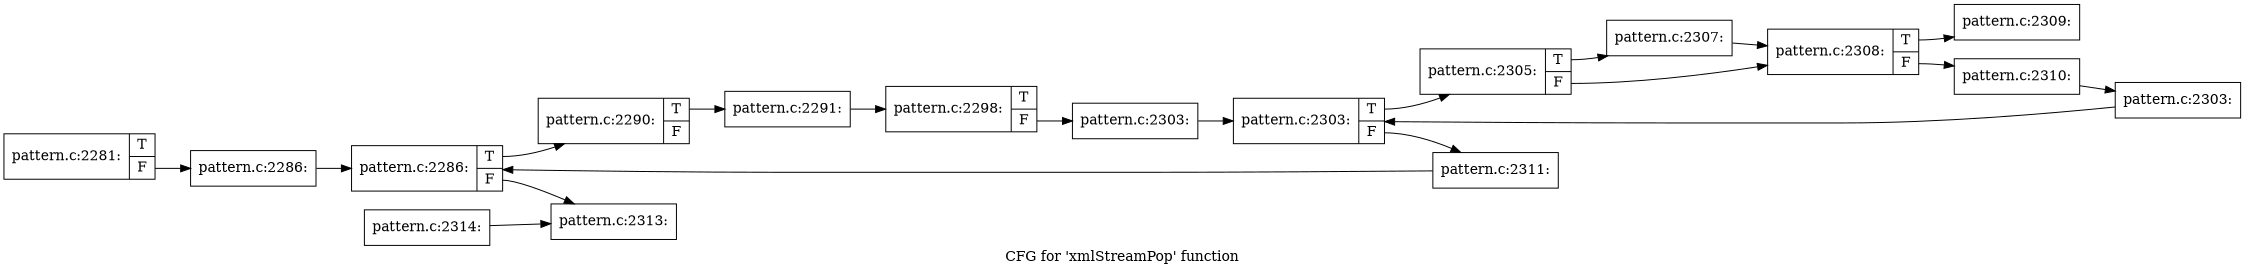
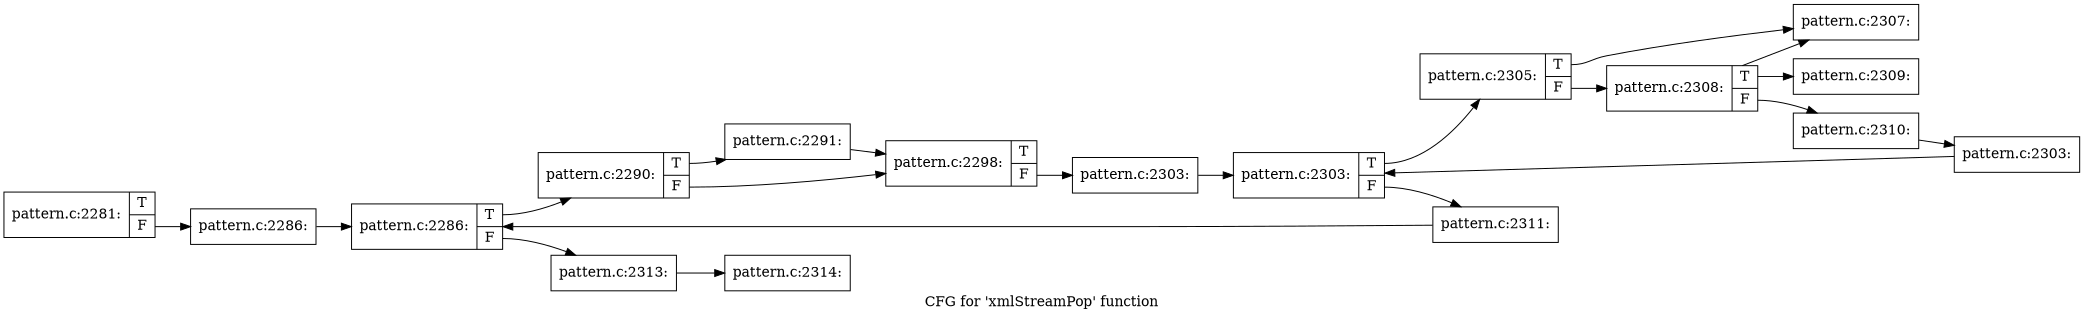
(1745, 44) -> (1771, 55)
none -> (783, 183)
(515, 225) -> (696, 273)
